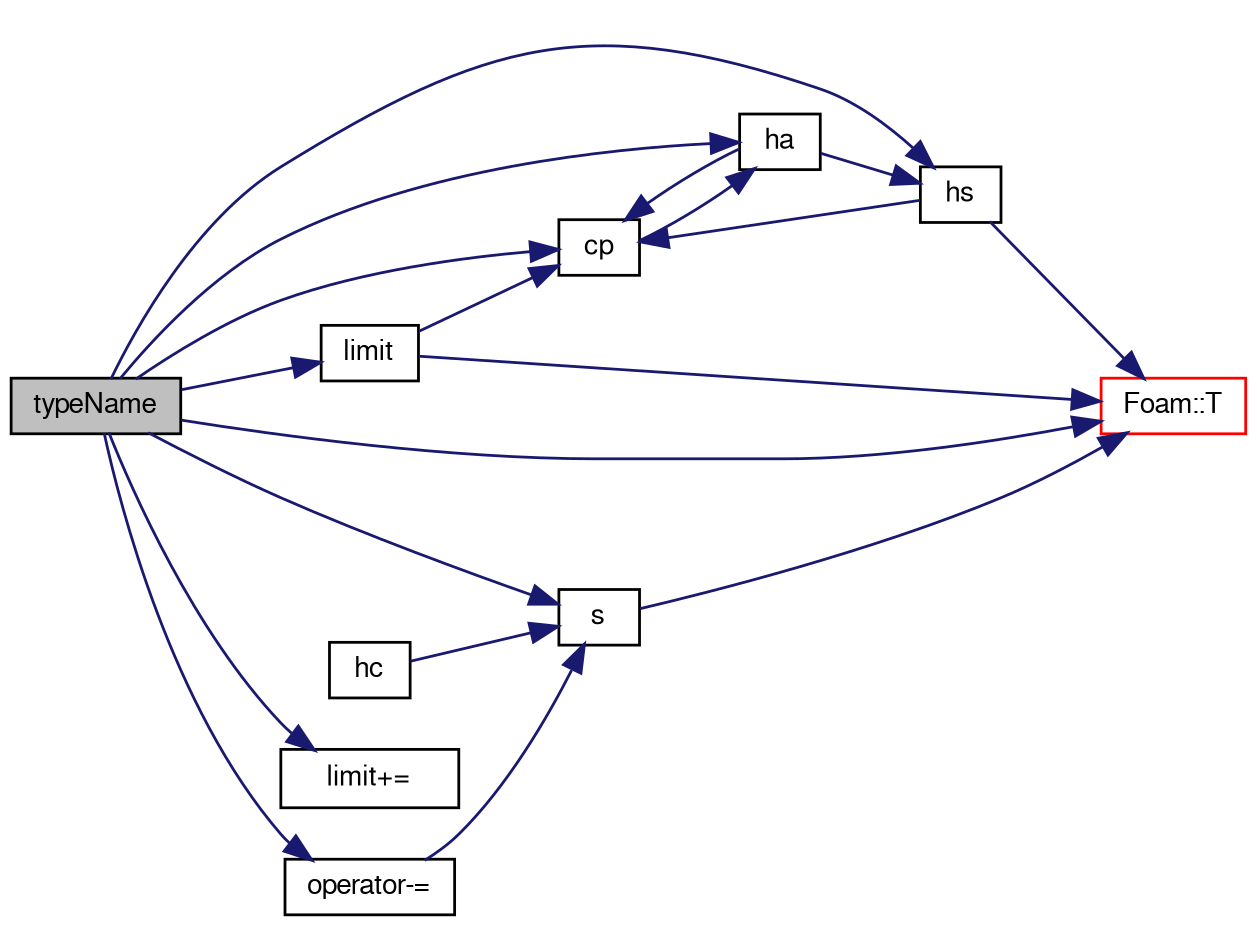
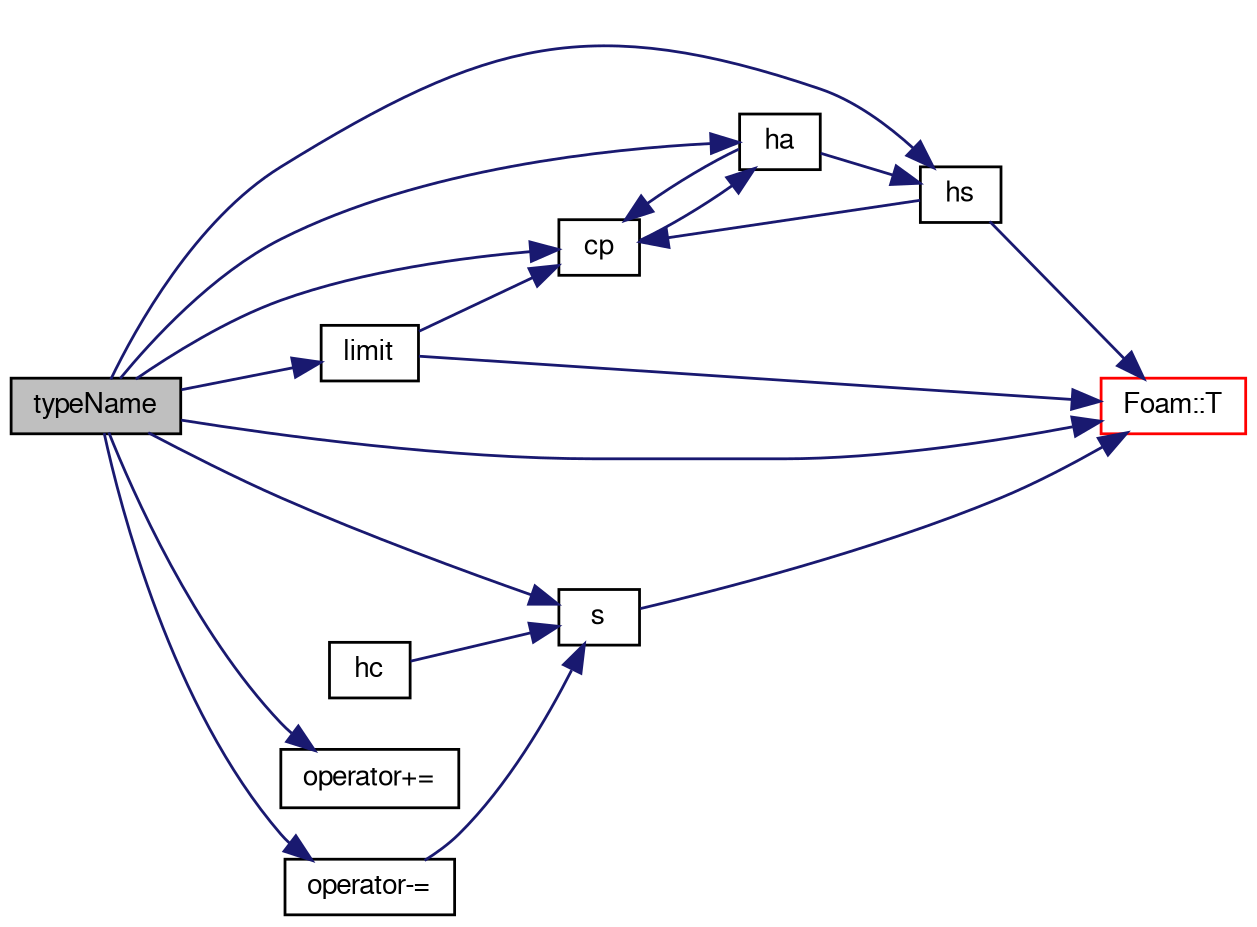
(370, 779) -> (370, 779)
